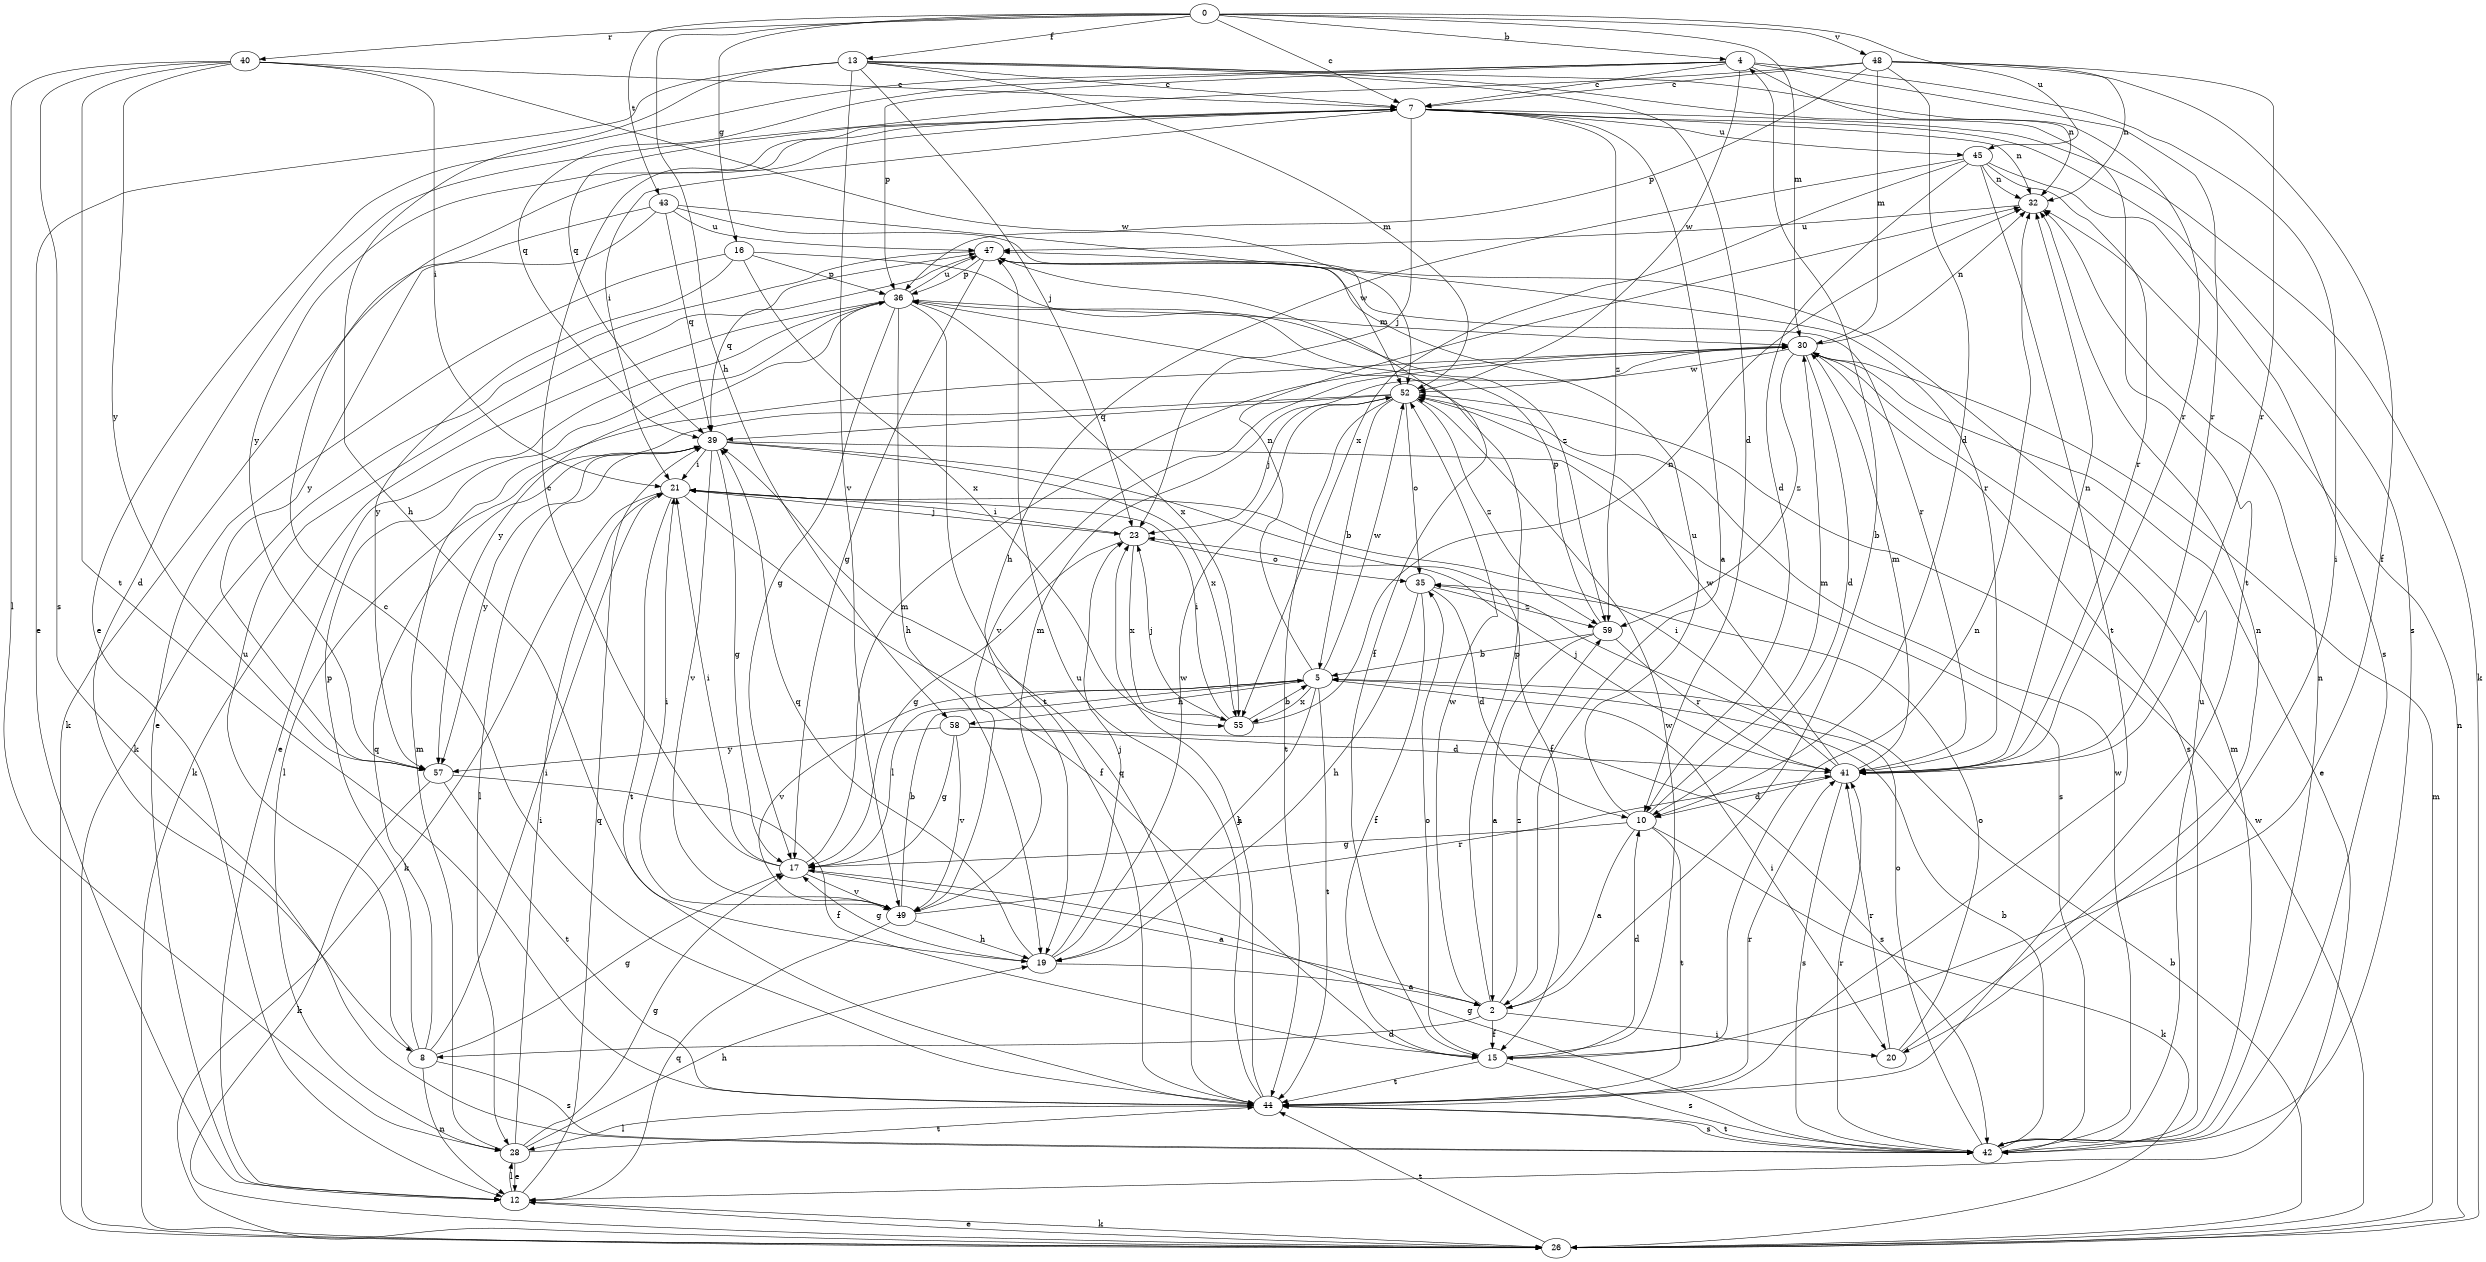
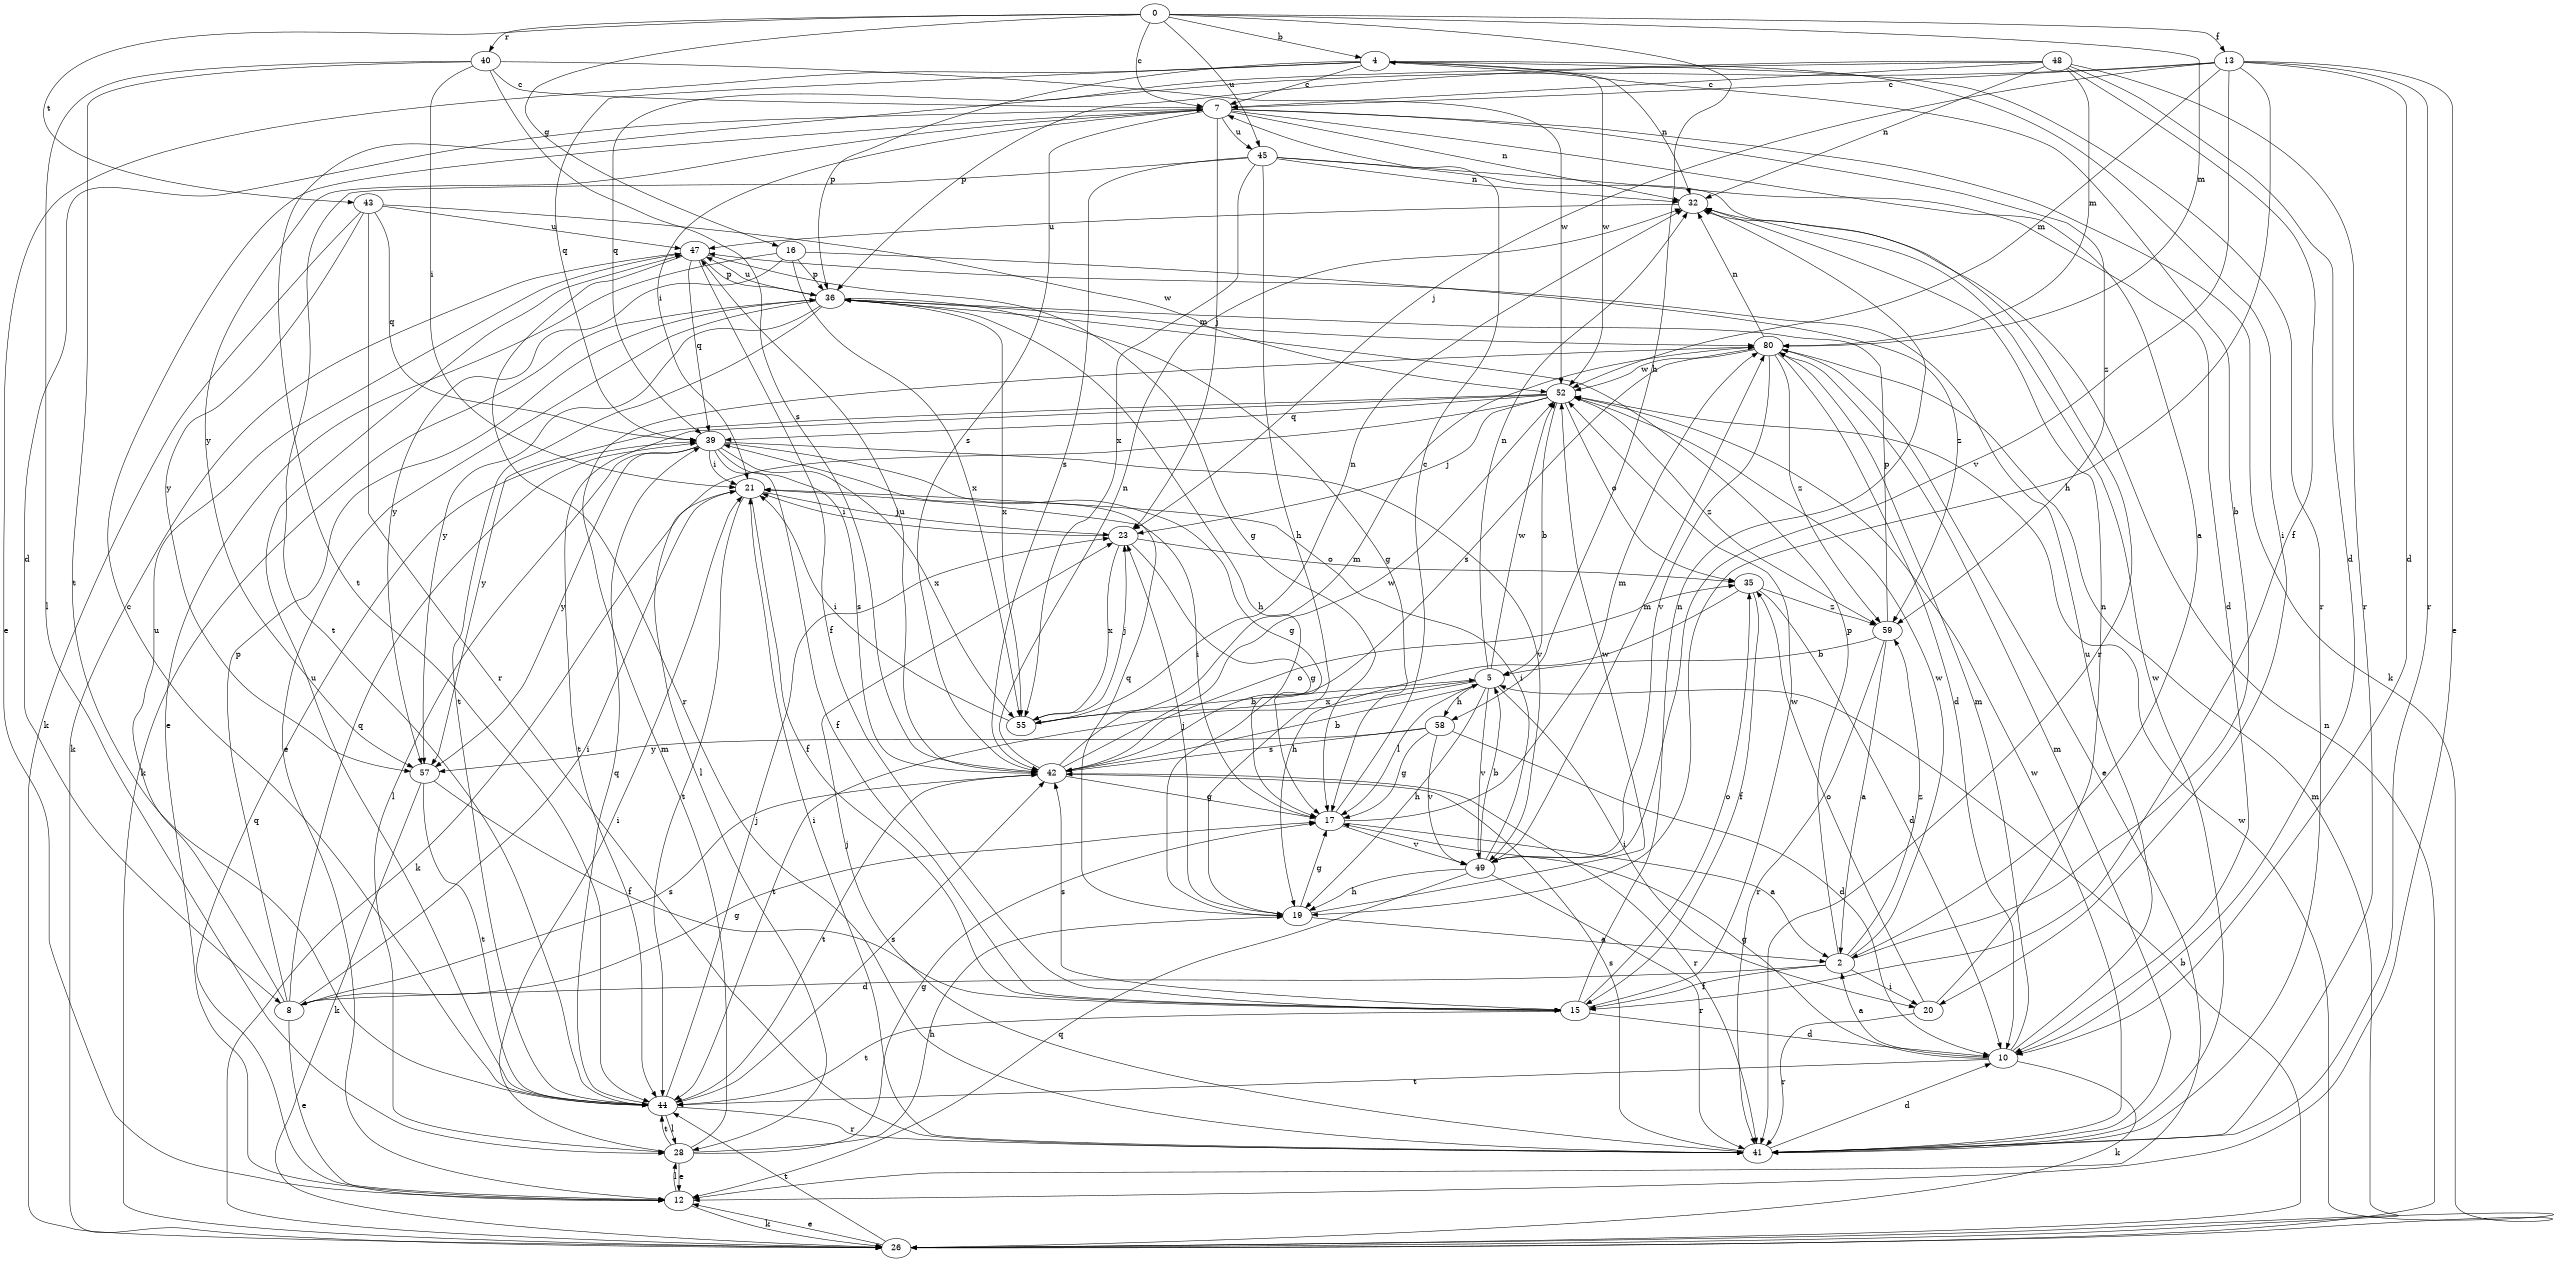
(1542, 20) -> none
(1803, 346) -> (1768, 346)
(117, 452) -> (877, 418)
(2088, 489) -> (2156, 678)
(1397, 750) -> (1743, 838)
(442, 1130) -> (304, 1106)
